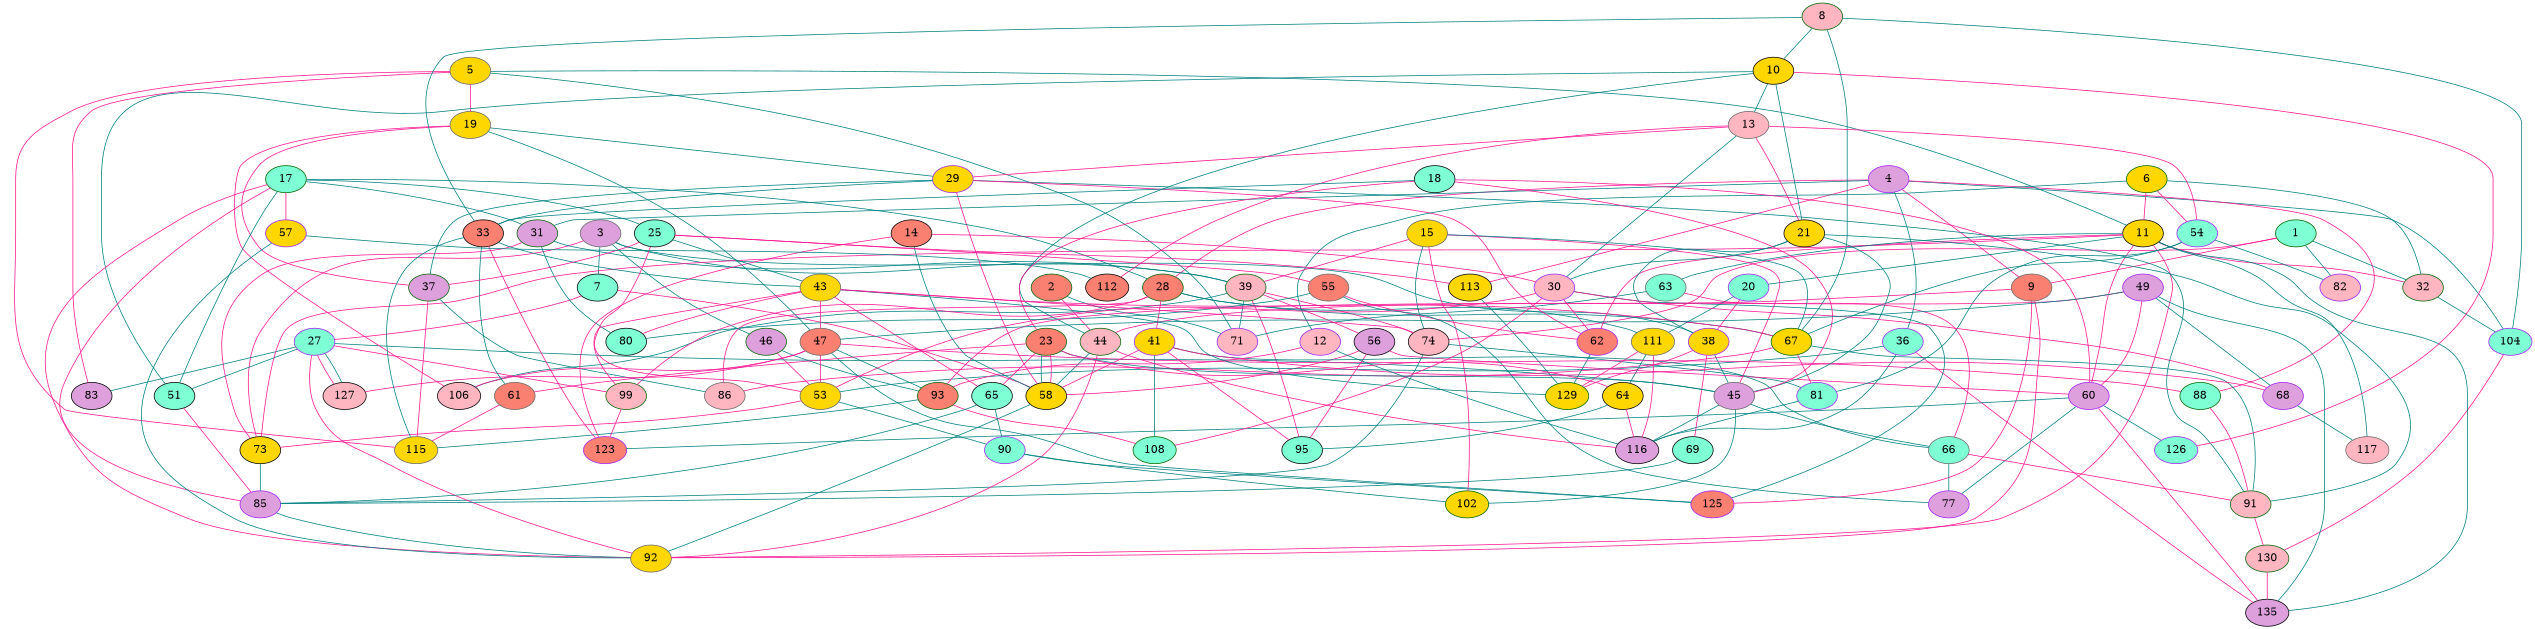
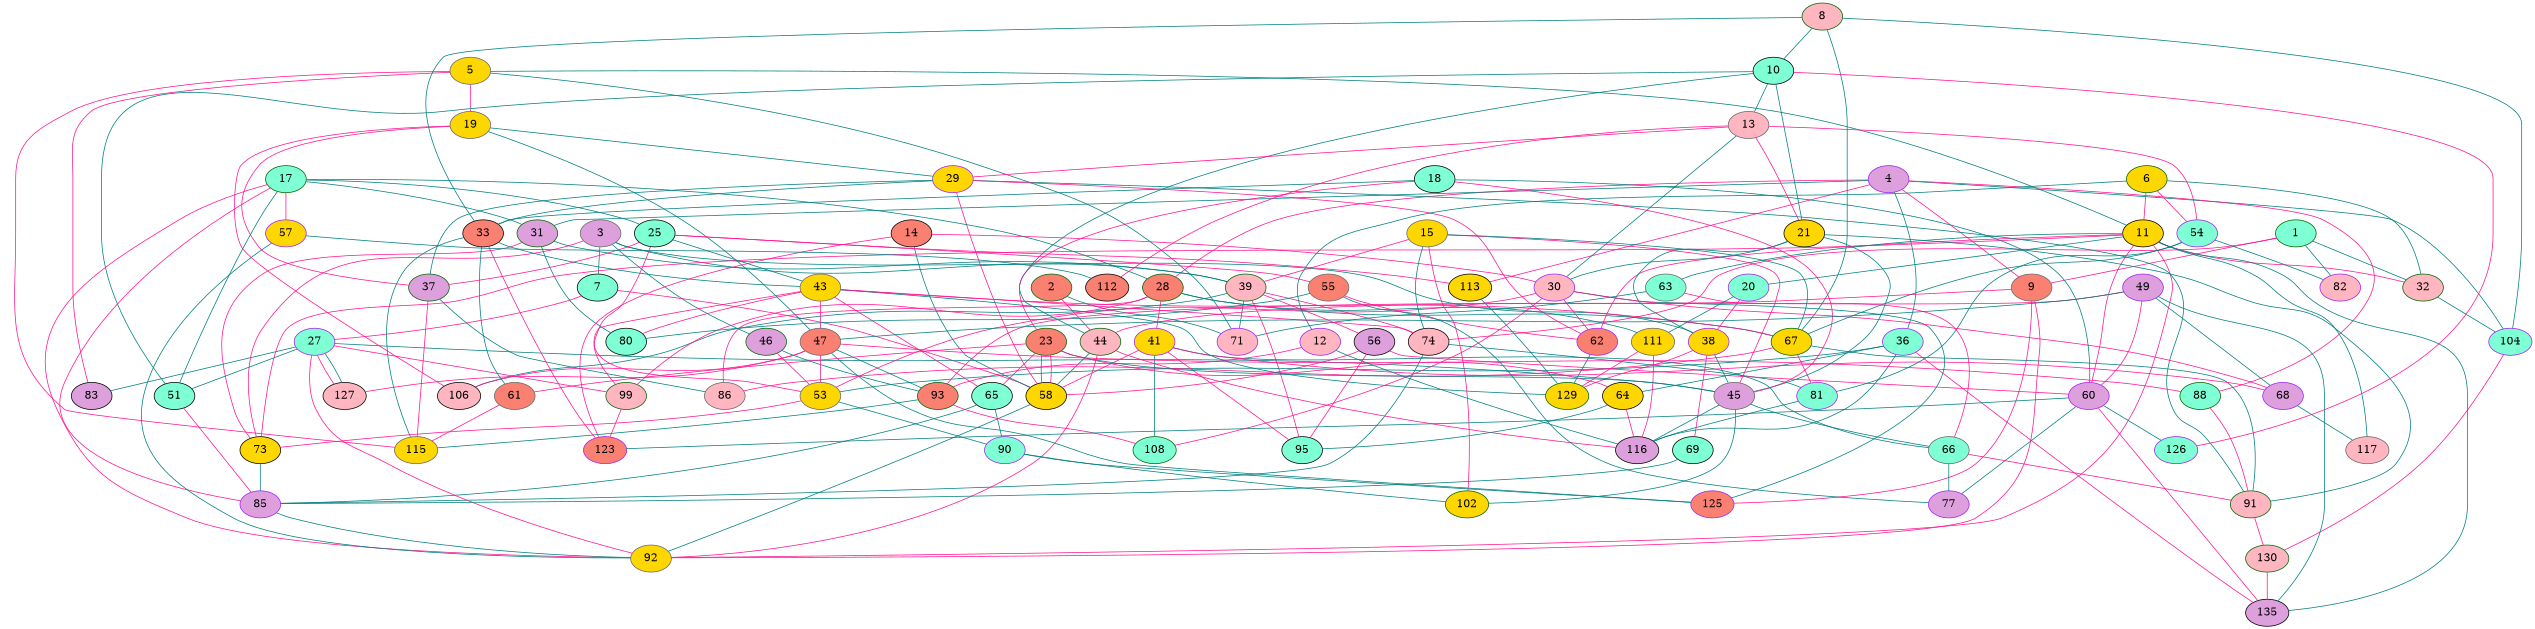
(1773, 71) -> (1773, 71)
(1821, 202) -> (1821, 202)
(1638, 369) -> (1763, 369)
